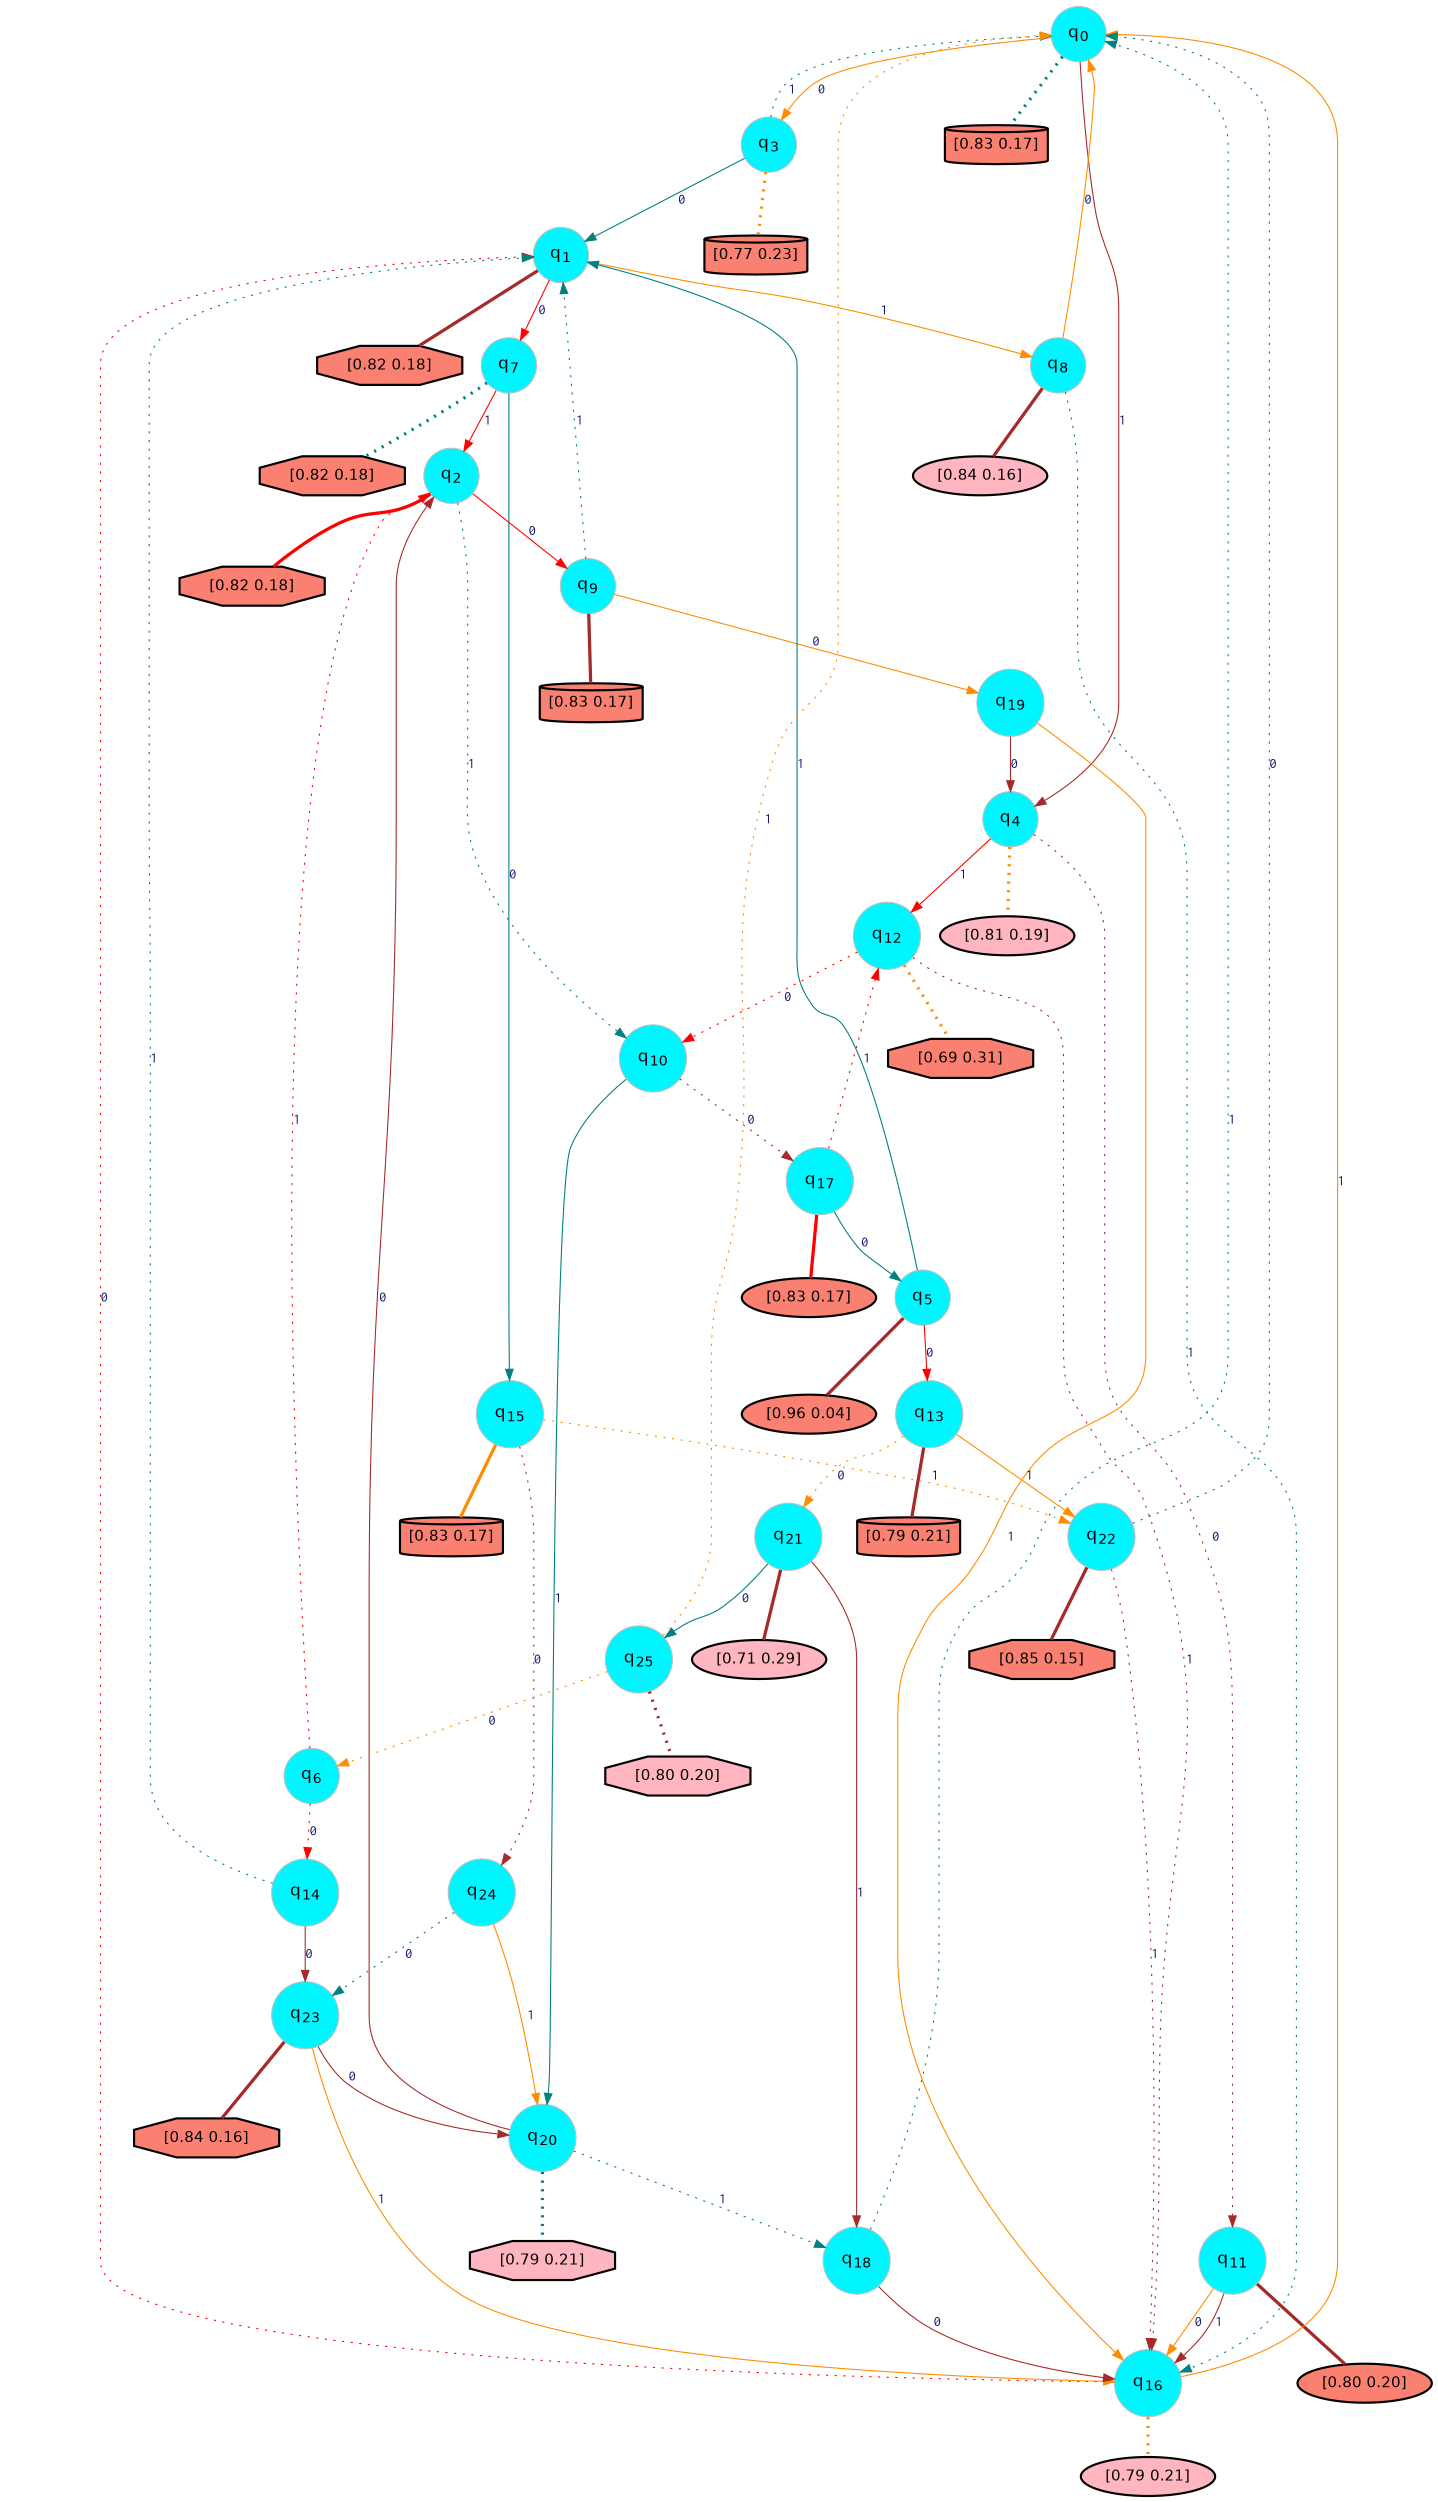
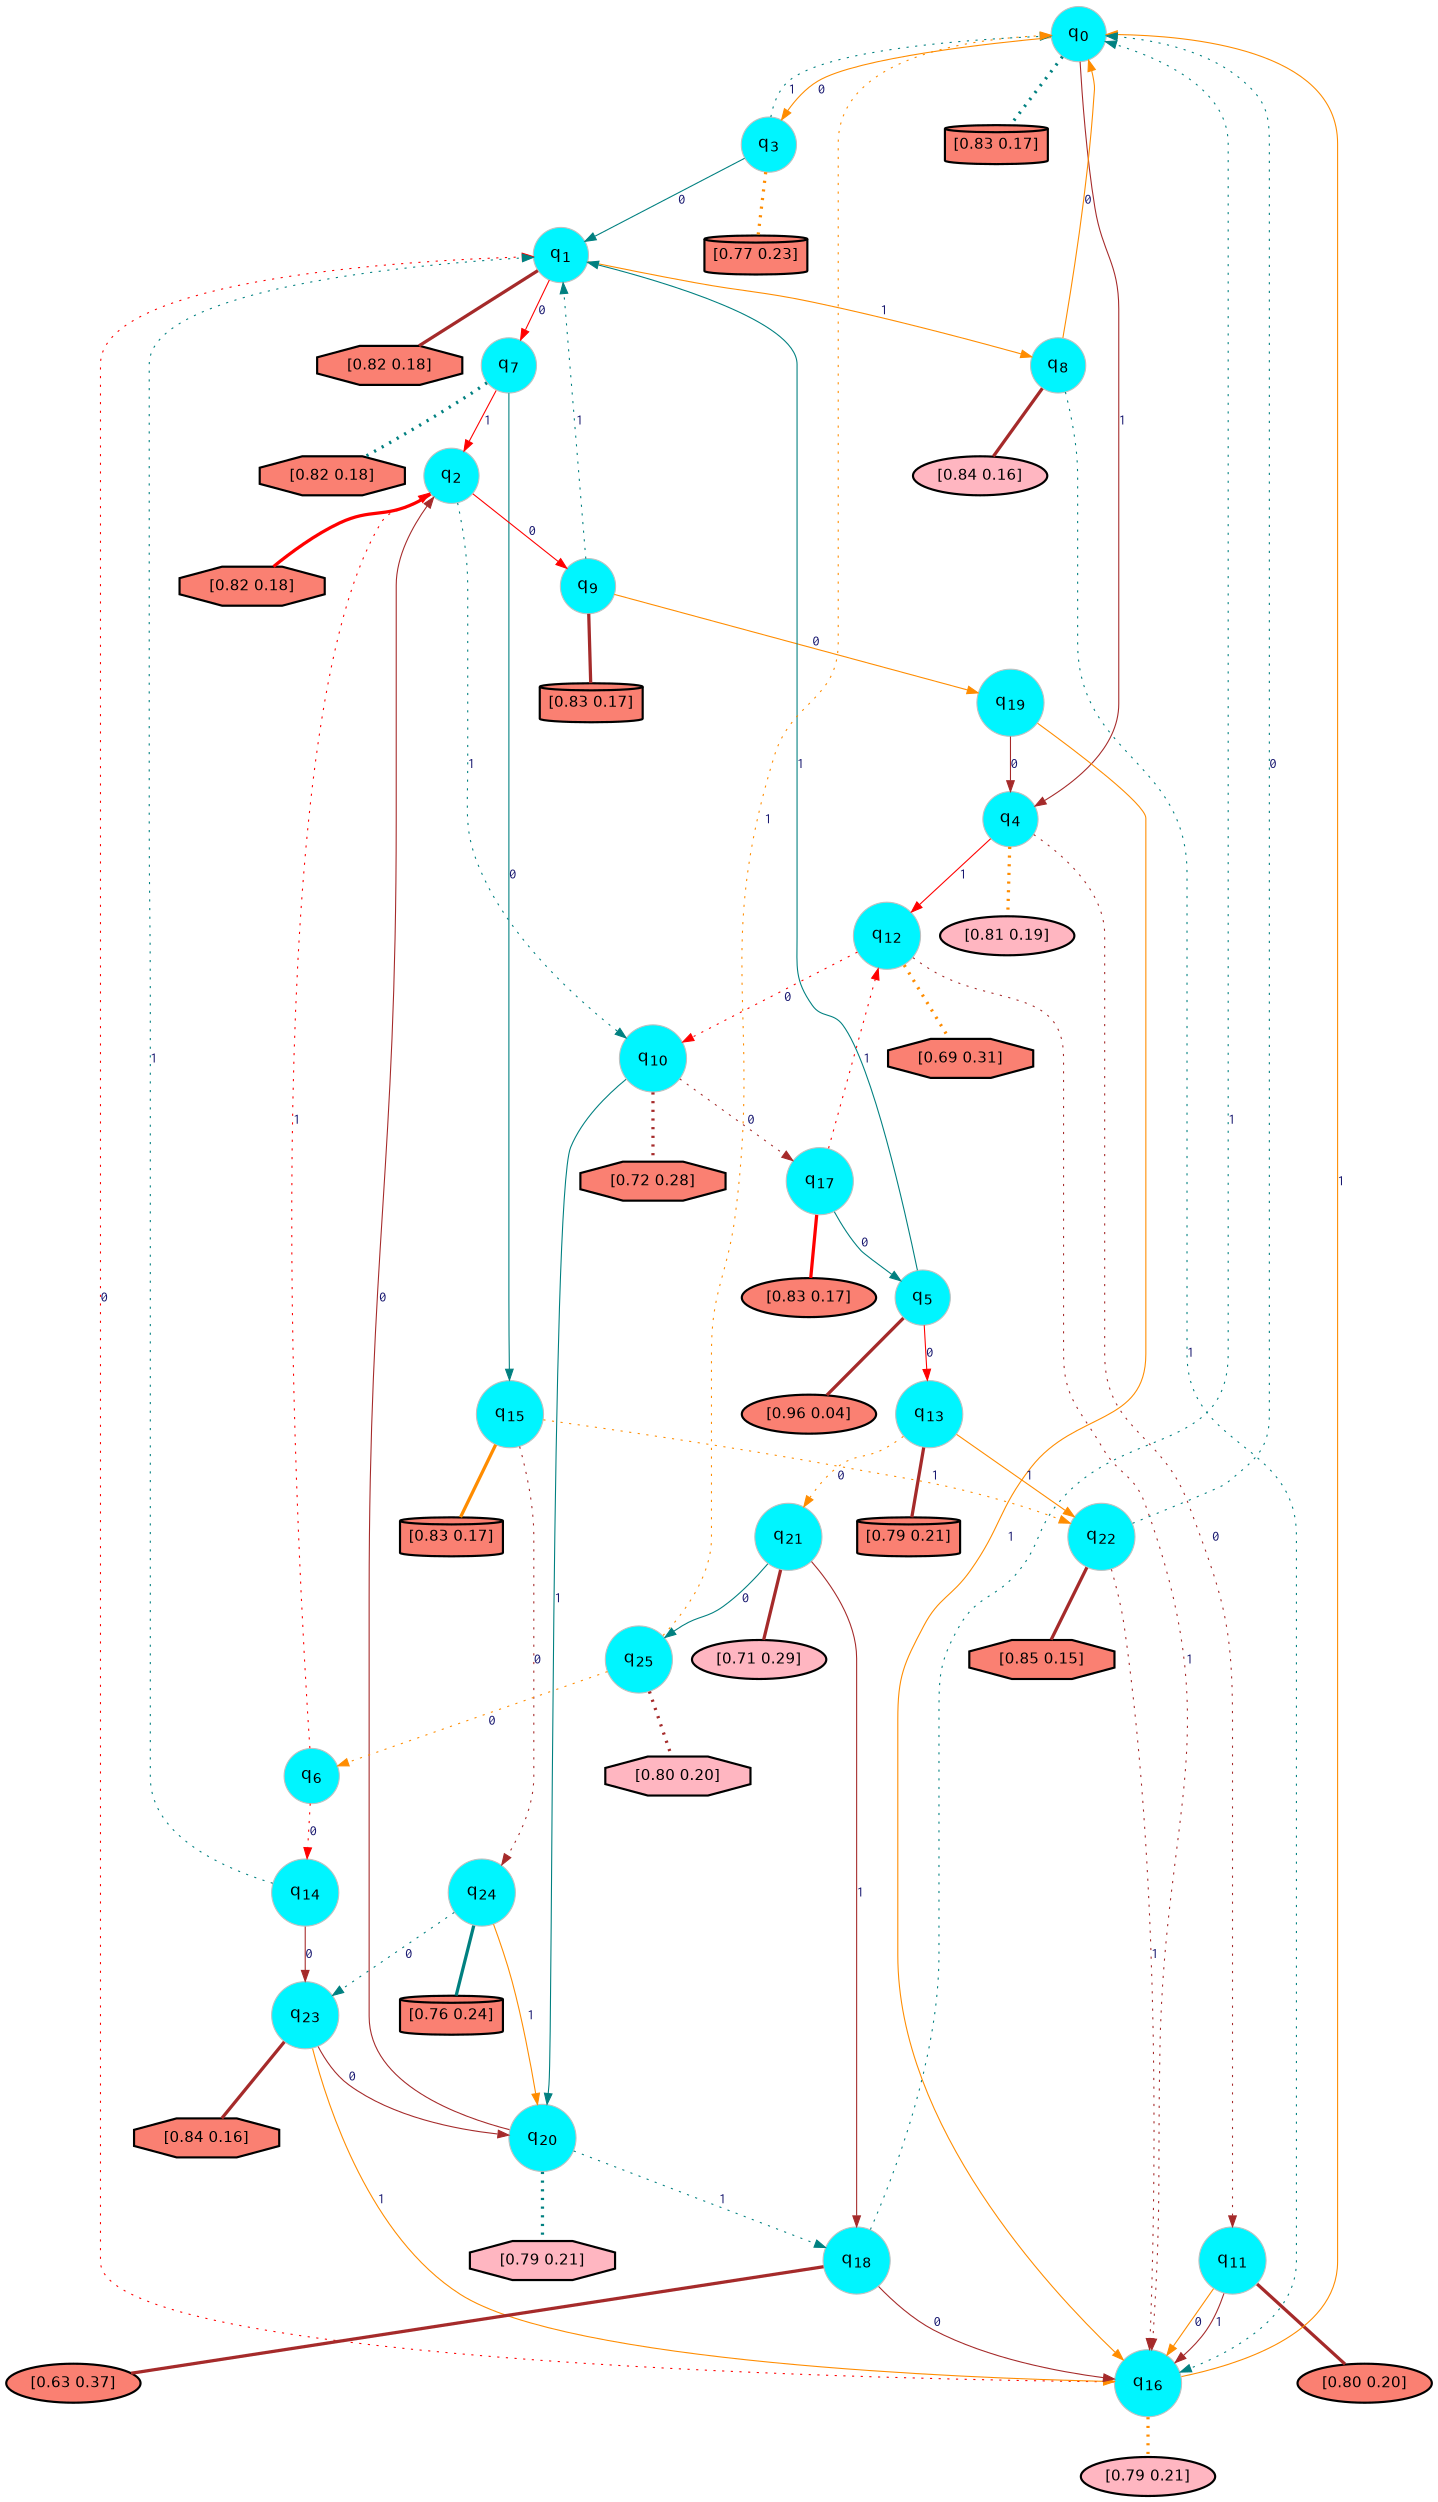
none -> (653, 1181)
none -> (451, 2015)
none -> (73, 2383)
